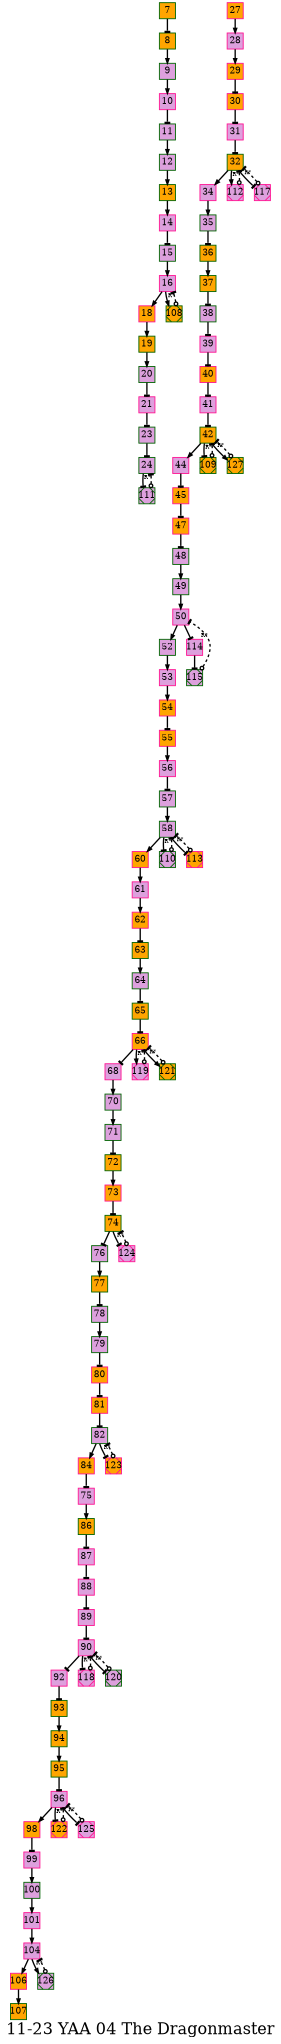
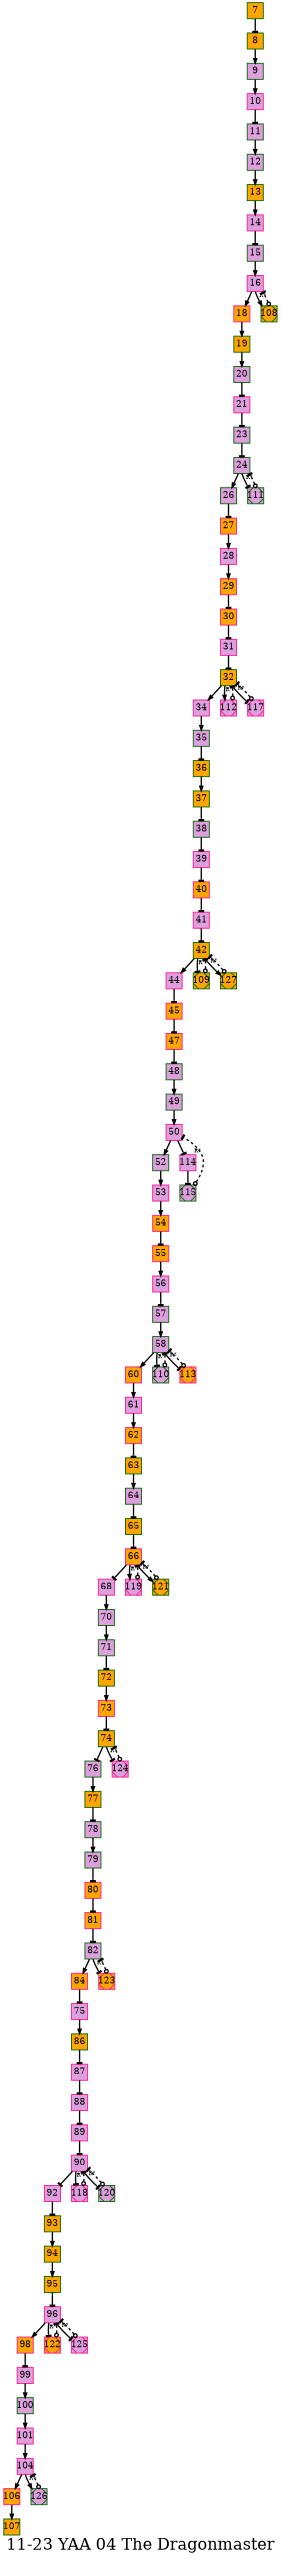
none -> (228, 496)
